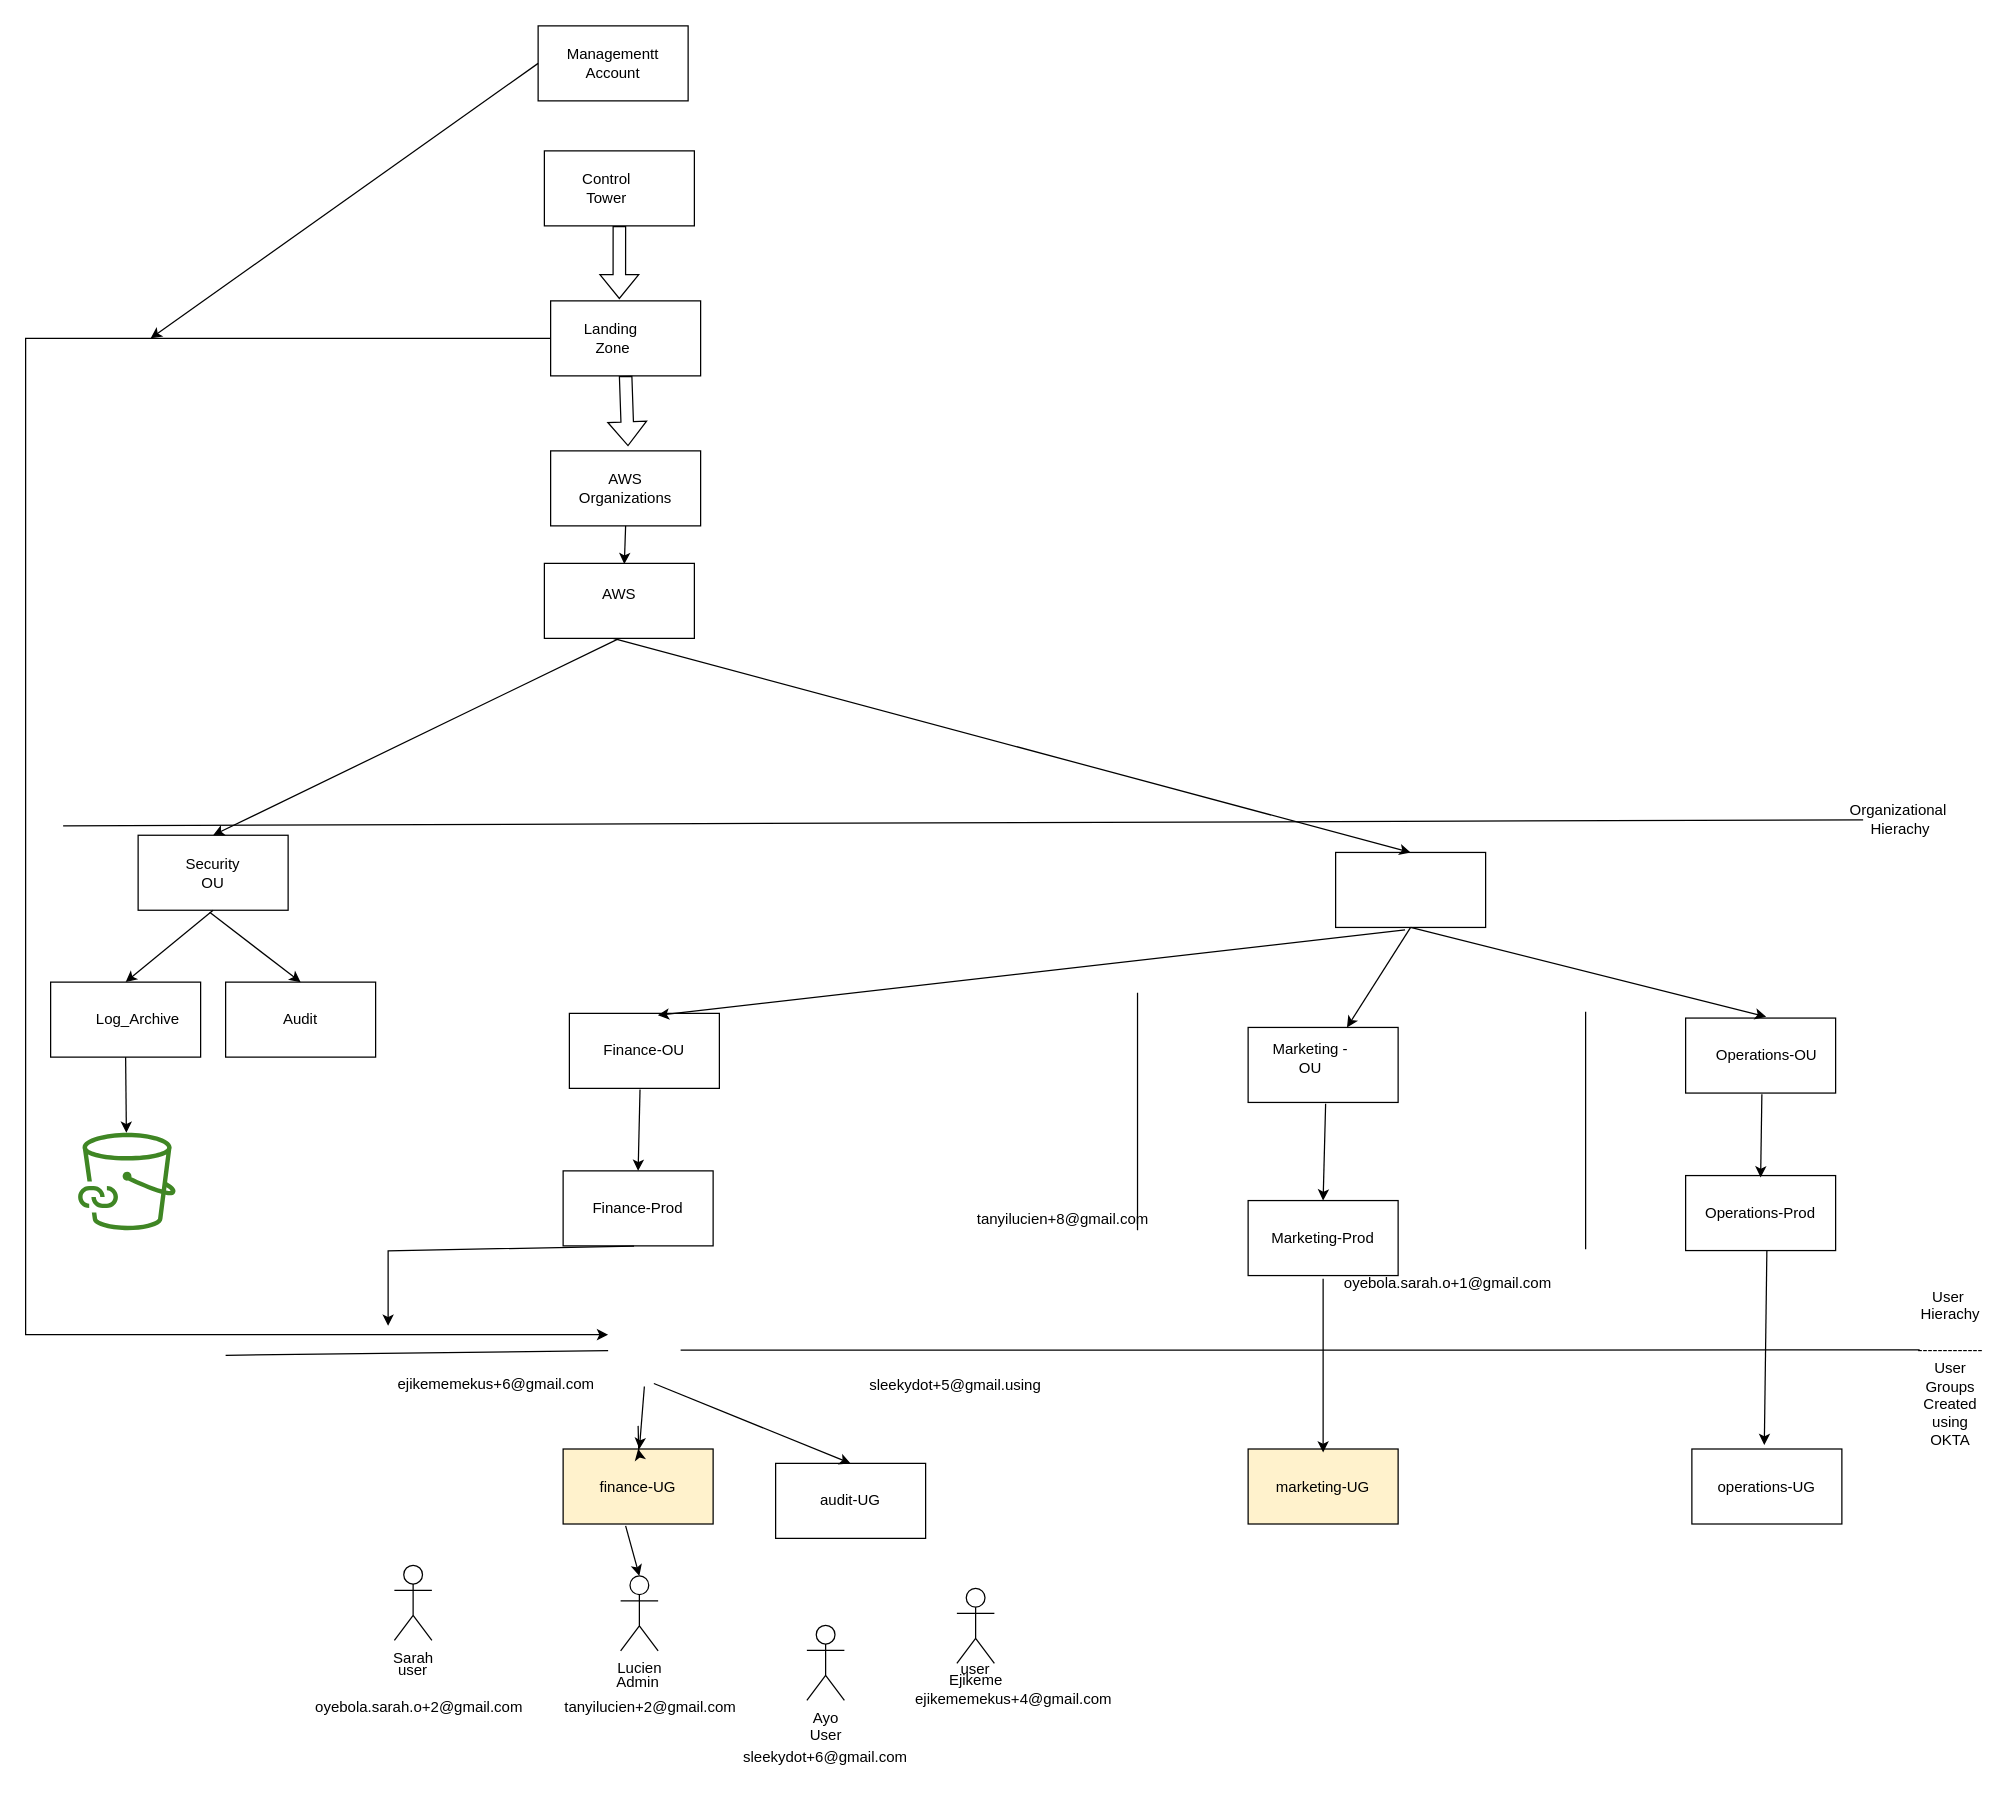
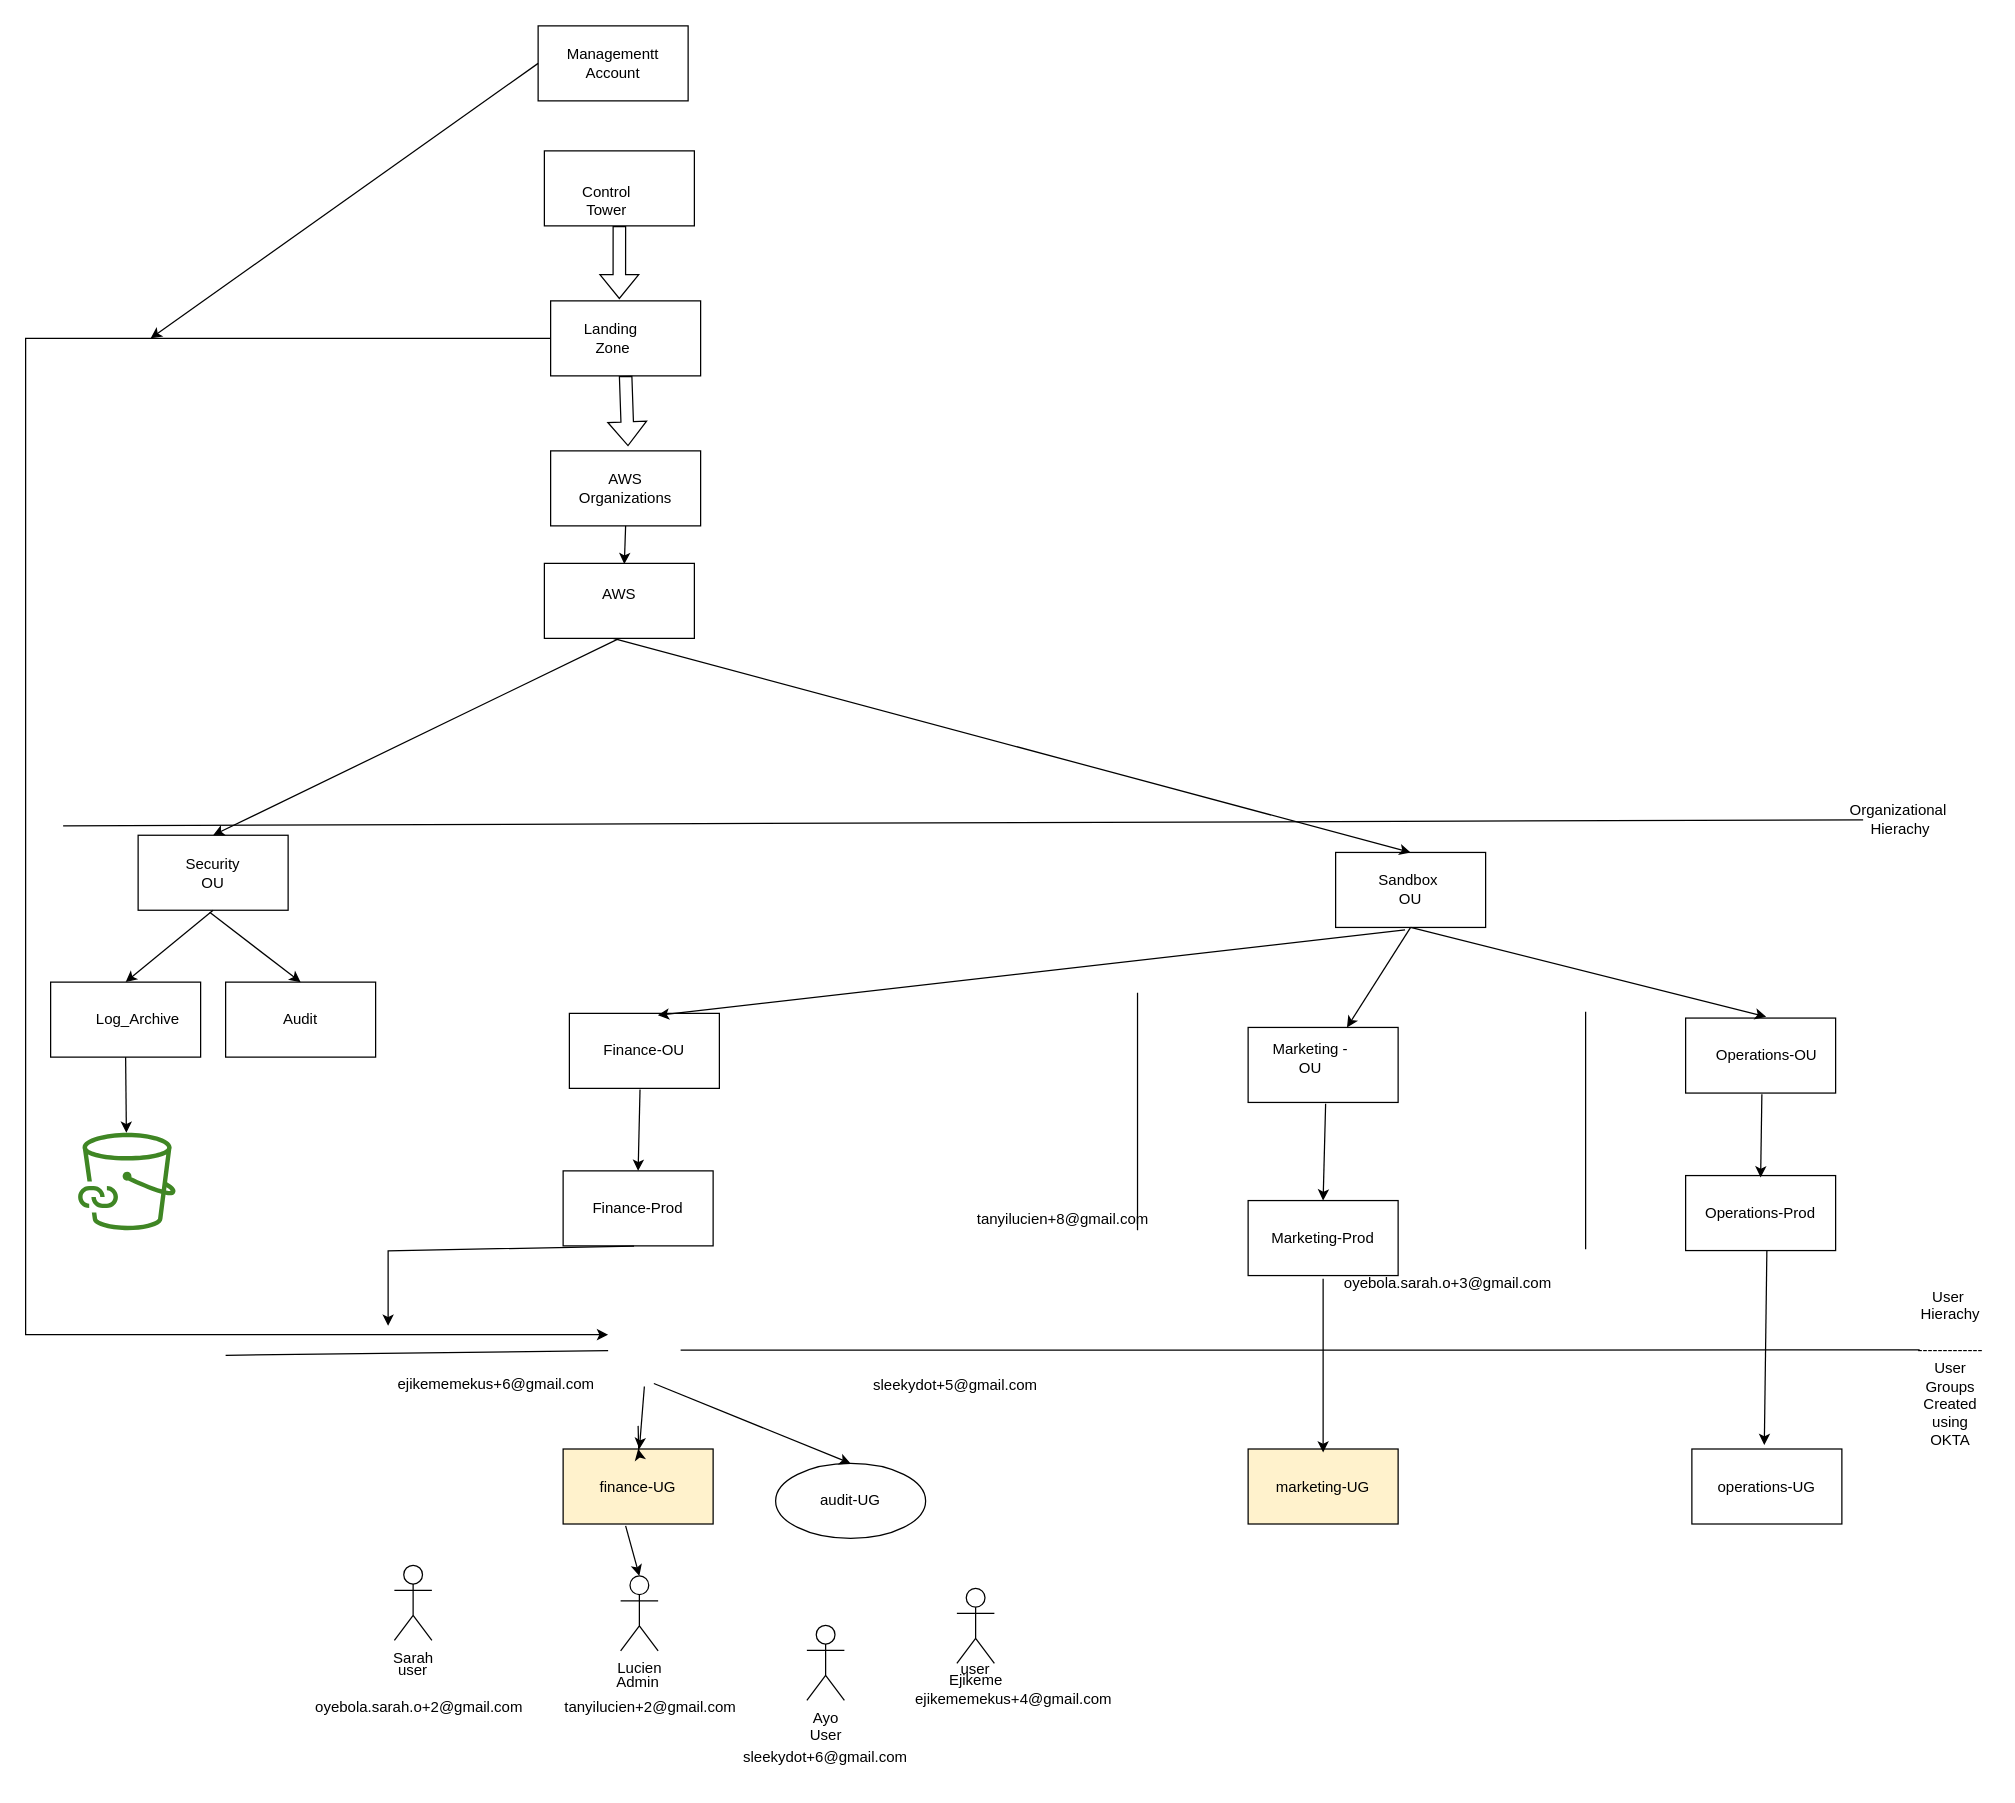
(607, 188) -> (607, 201)
none -> (1411, 890)
(1448, 1283) -> (1448, 1283)
(956, 1386) -> (956, 1386)
(851, 1501) -> (851, 1501)
